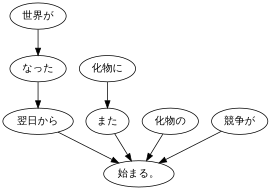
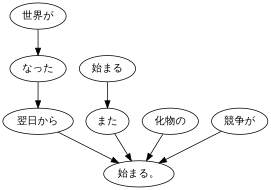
(107, 69) -> (107, 69)
